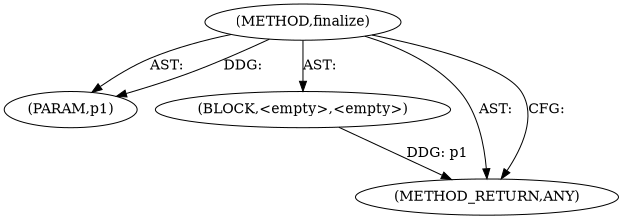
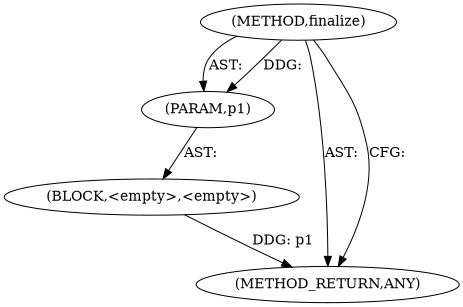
(303, 61) -> (183, 149)
